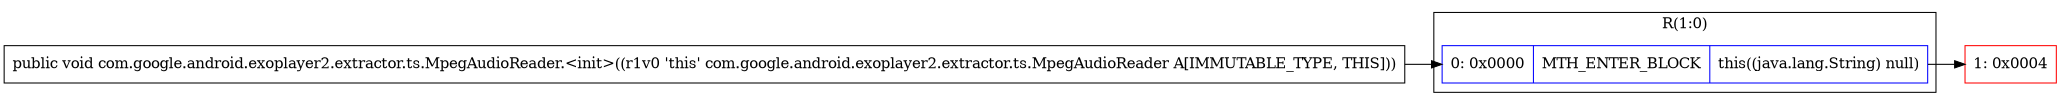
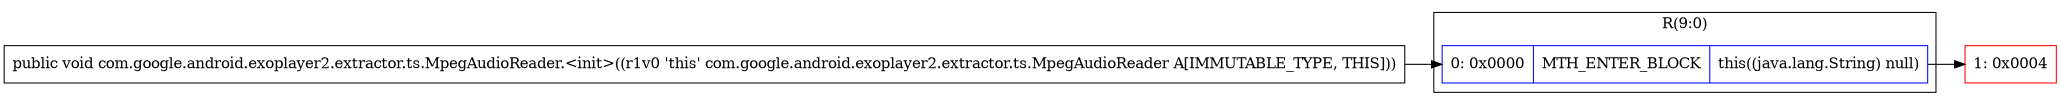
(1685, 24) -> (1685, 24)
